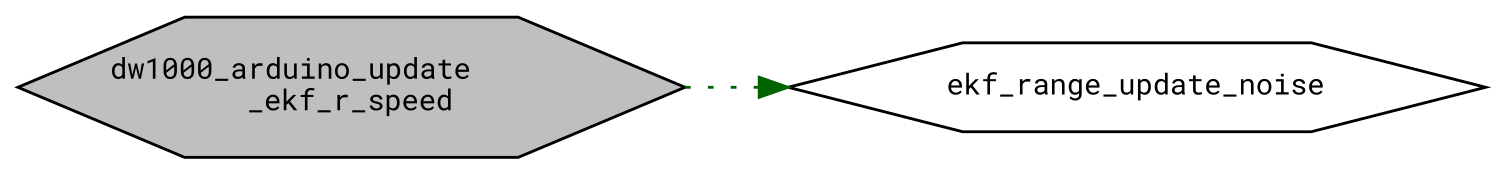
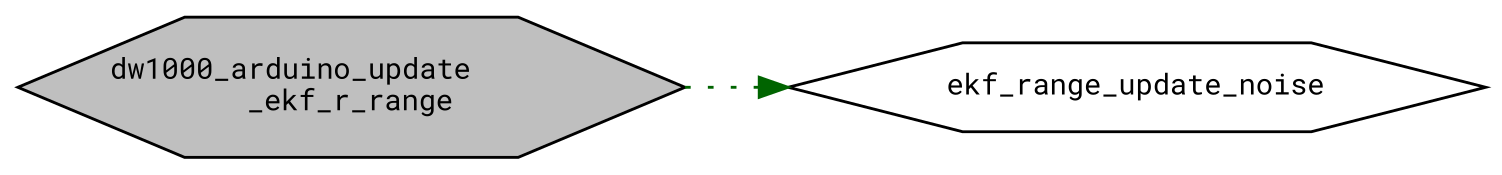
(351, 87) -> (351, 87)
